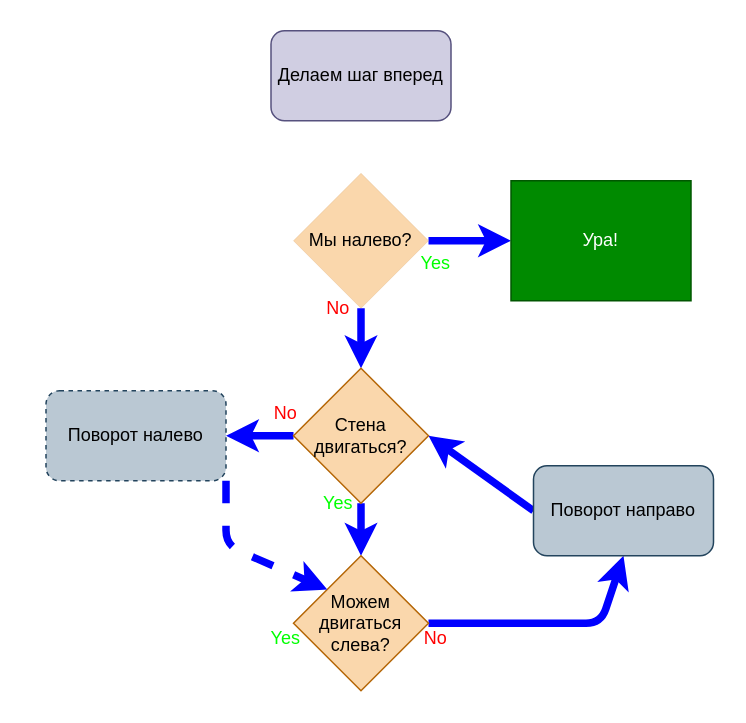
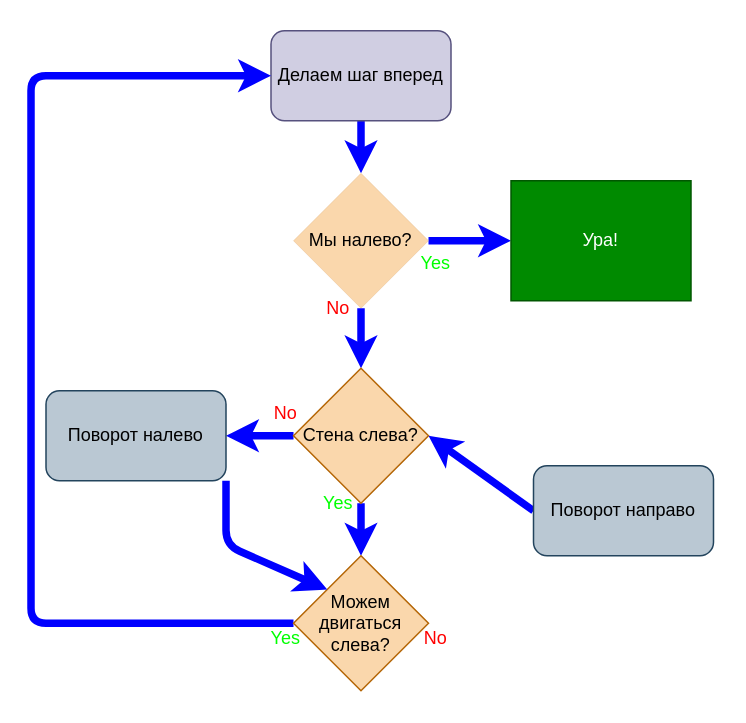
none -> (361, 136)
none -> (31, 371)
(136, 436) -> (136, 436)
(361, 436) -> (361, 436)
(282, 570) -> (282, 570)
(535, 623) -> none
